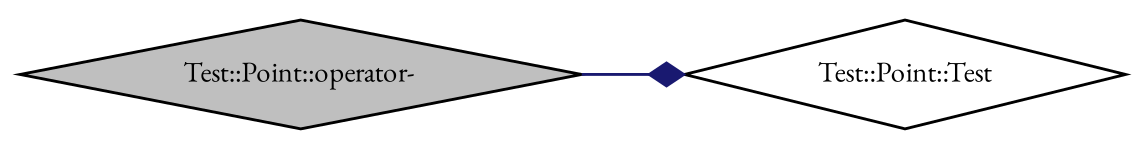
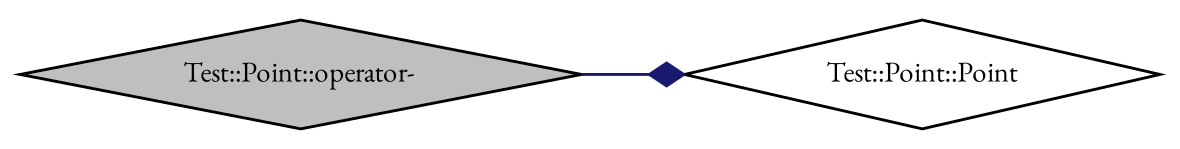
(905, 74) -> (922, 74)
